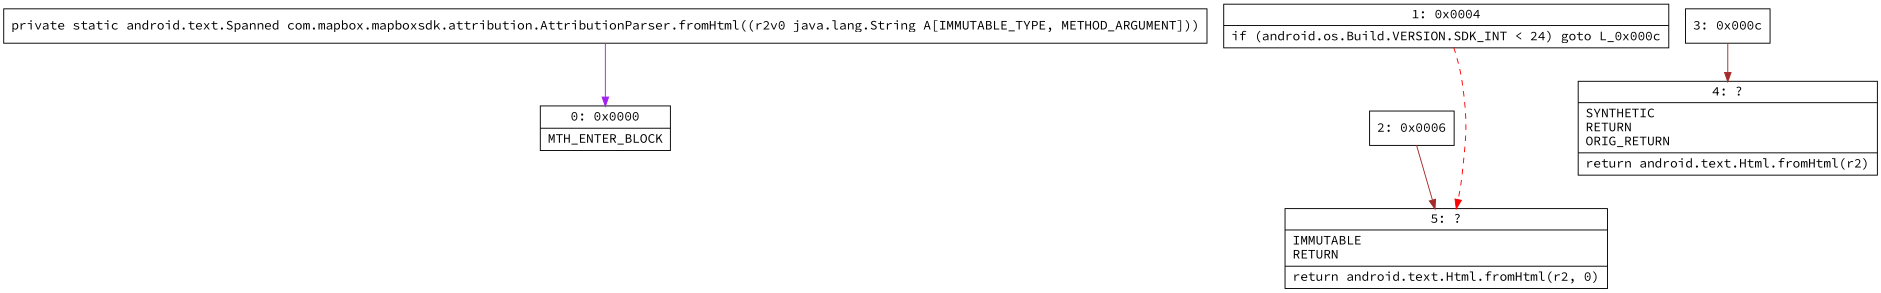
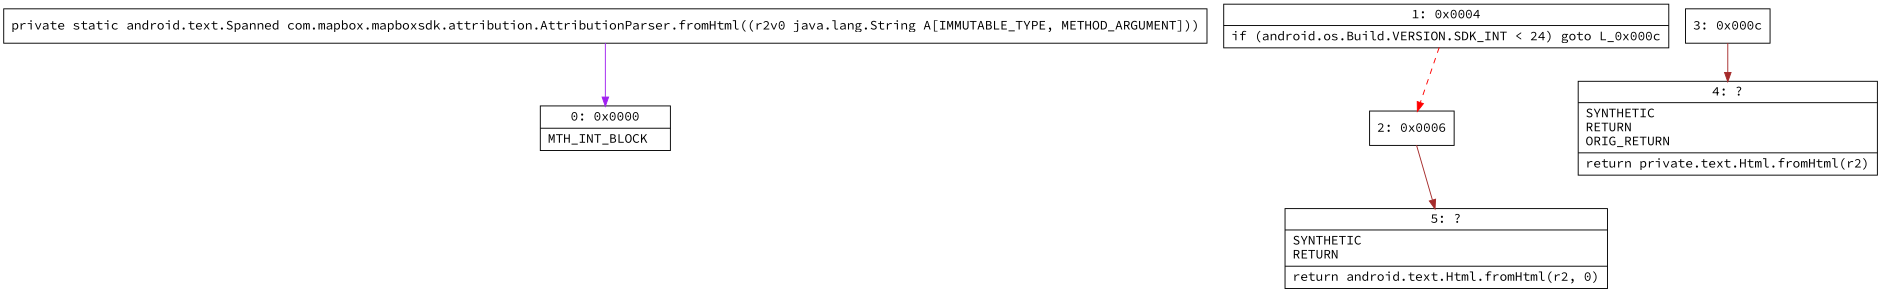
(1466, 123) -> (1430, 75)
(605, 139) -> (598, 139)
(1728, 164) -> (1728, 164)
(1327, 241) -> (1327, 241)
